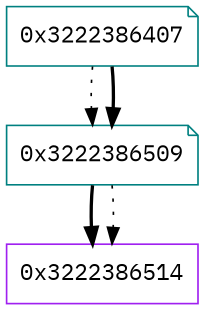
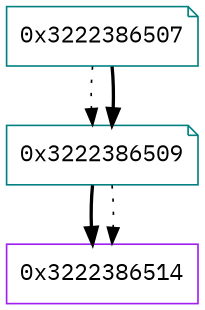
(102, 36) -> (102, 36)
